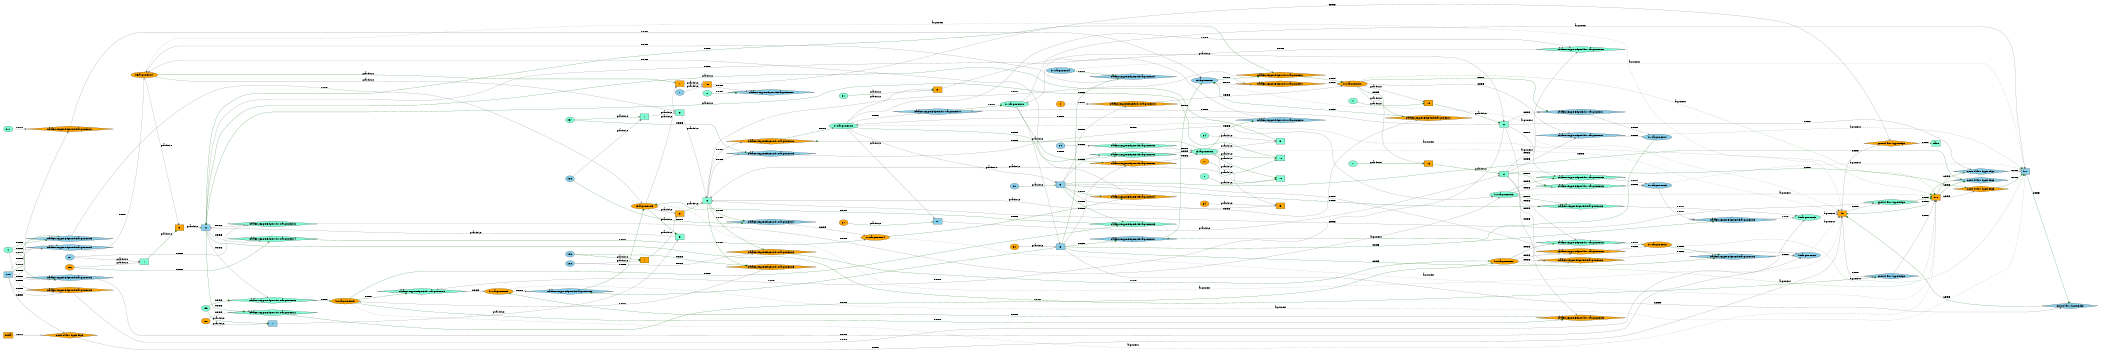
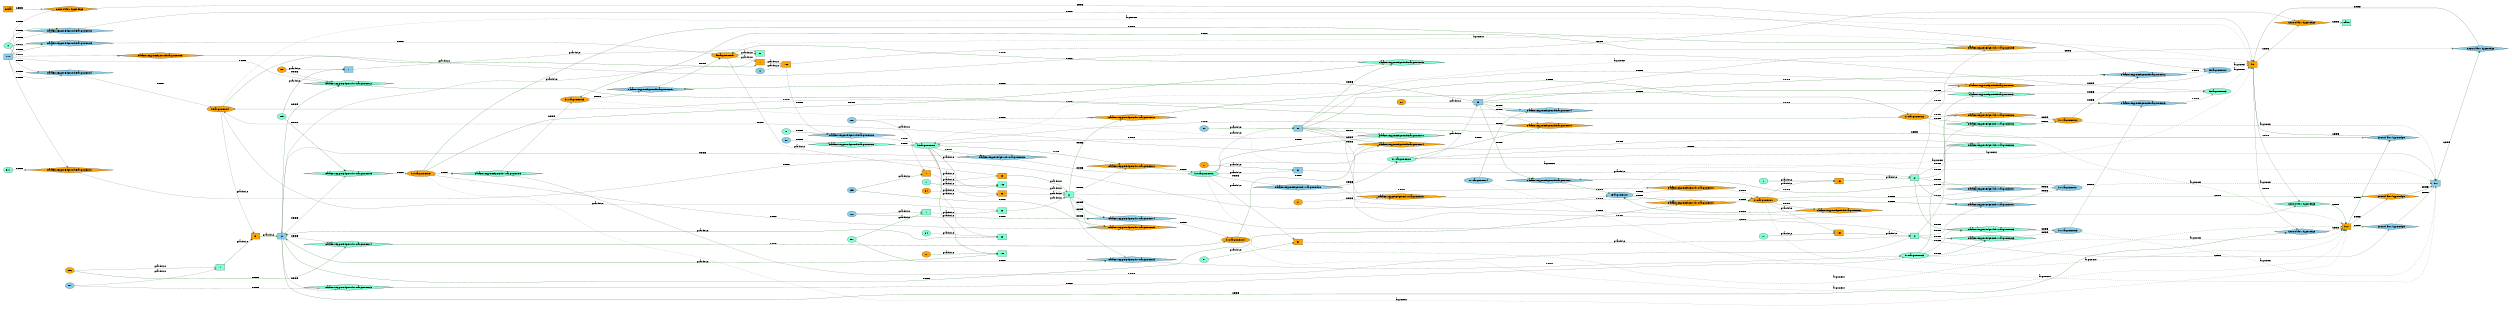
none -> (893, 139)
(1376, 237) -> (1787, 190)
(30, 295) -> (171, 62)
